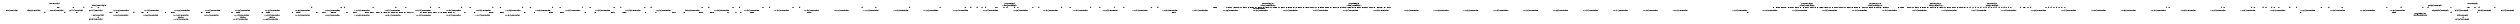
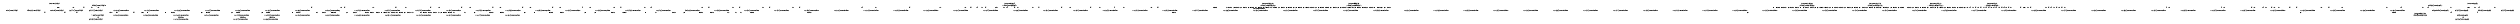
none -> (1710, 10)
